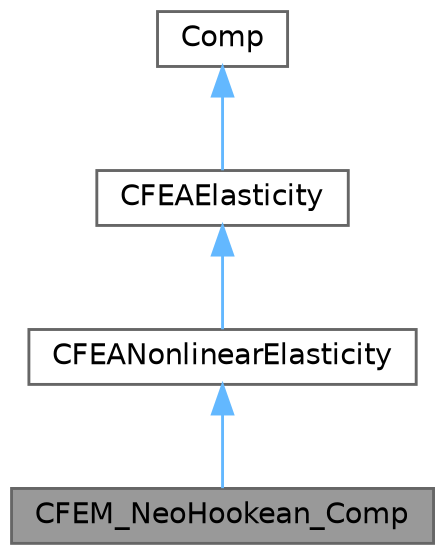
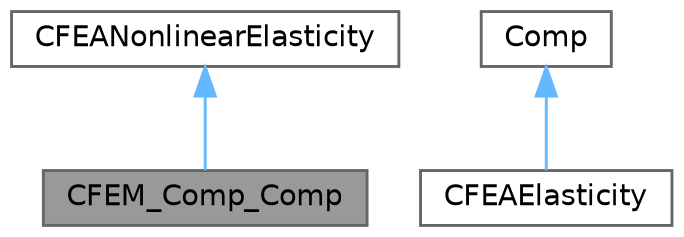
(223, 292) -> none
(223, 516) -> (205, 198)
